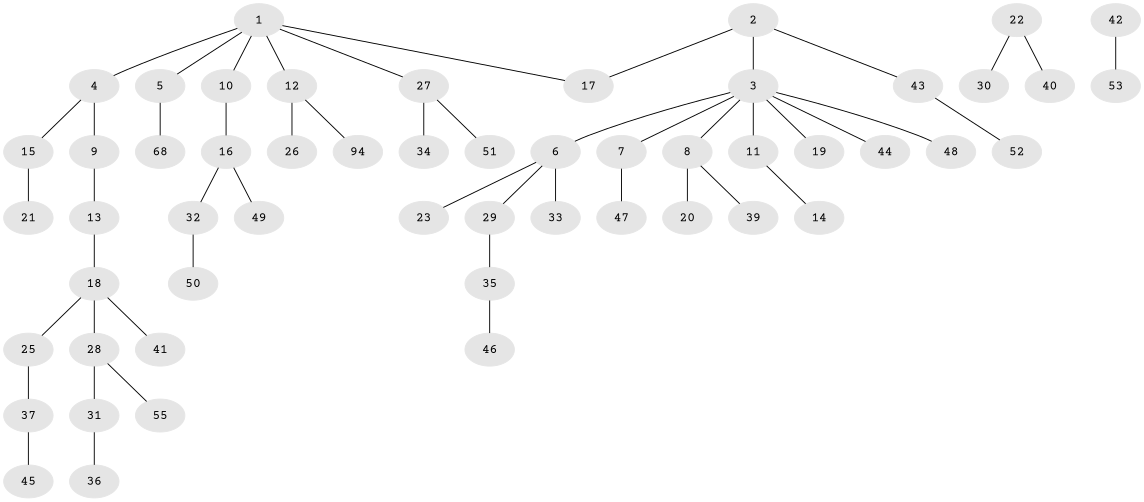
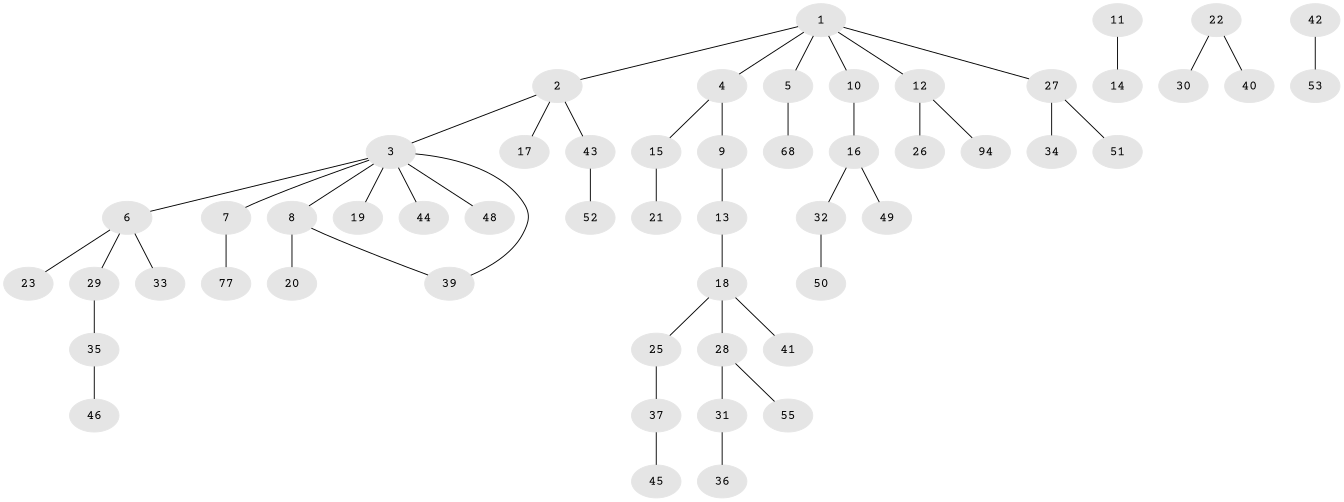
(424, 53) -> (689, 53)
(753, 119) -> (517, 195)
(621, 218) -> (226, 284)
